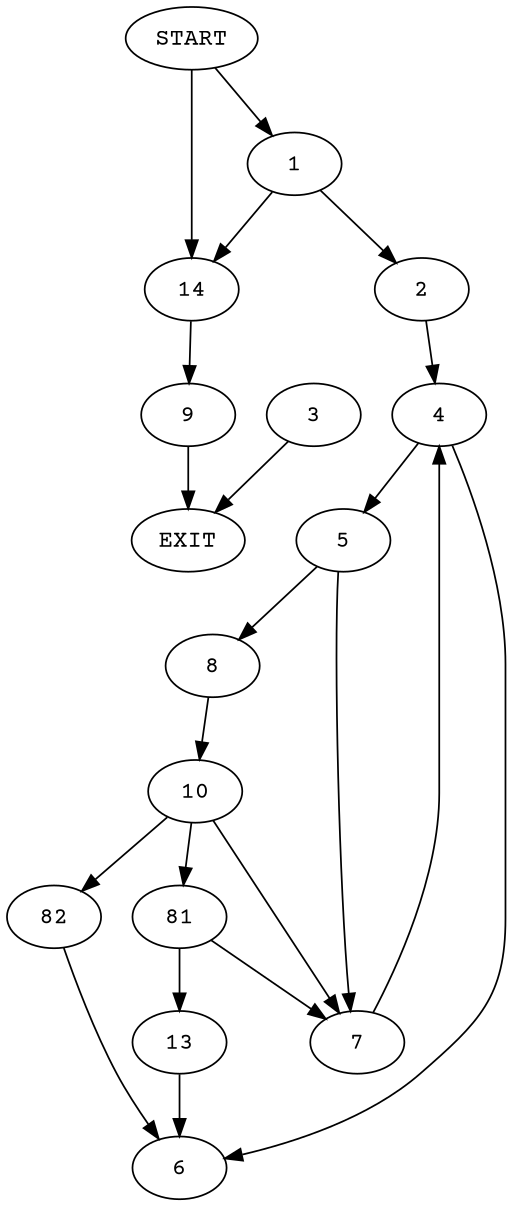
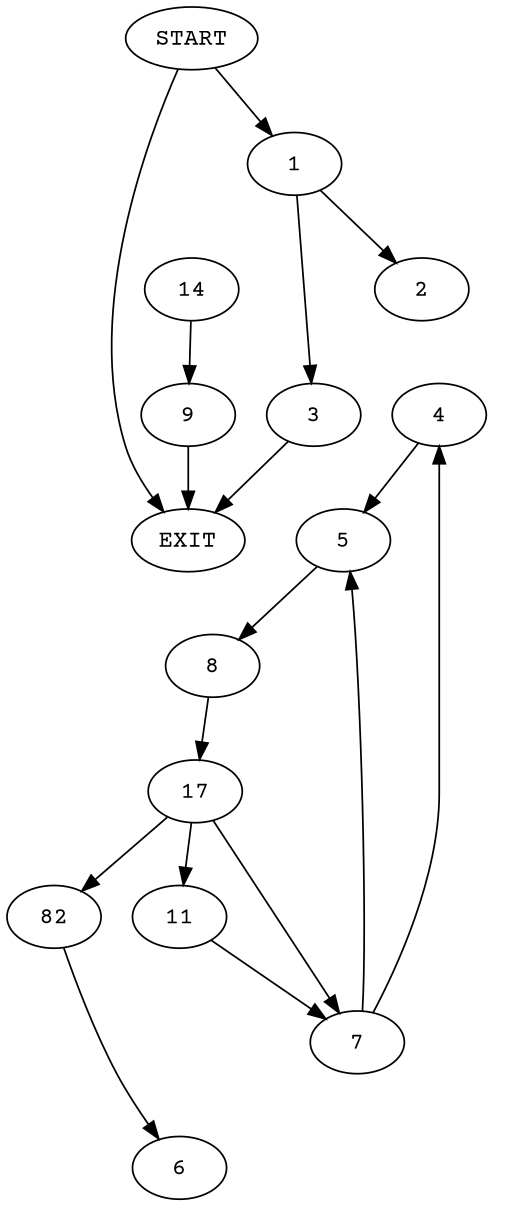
(192, 155) -> (116, 283)
(249, 220) -> (303, 280)
(429, 343) -> none
(338, 783) -> (362, 800)
(195, 791) -> (195, 791)
(505, 869) -> none
(180, 917) -> (180, 917)
(180, 1042) -> none
